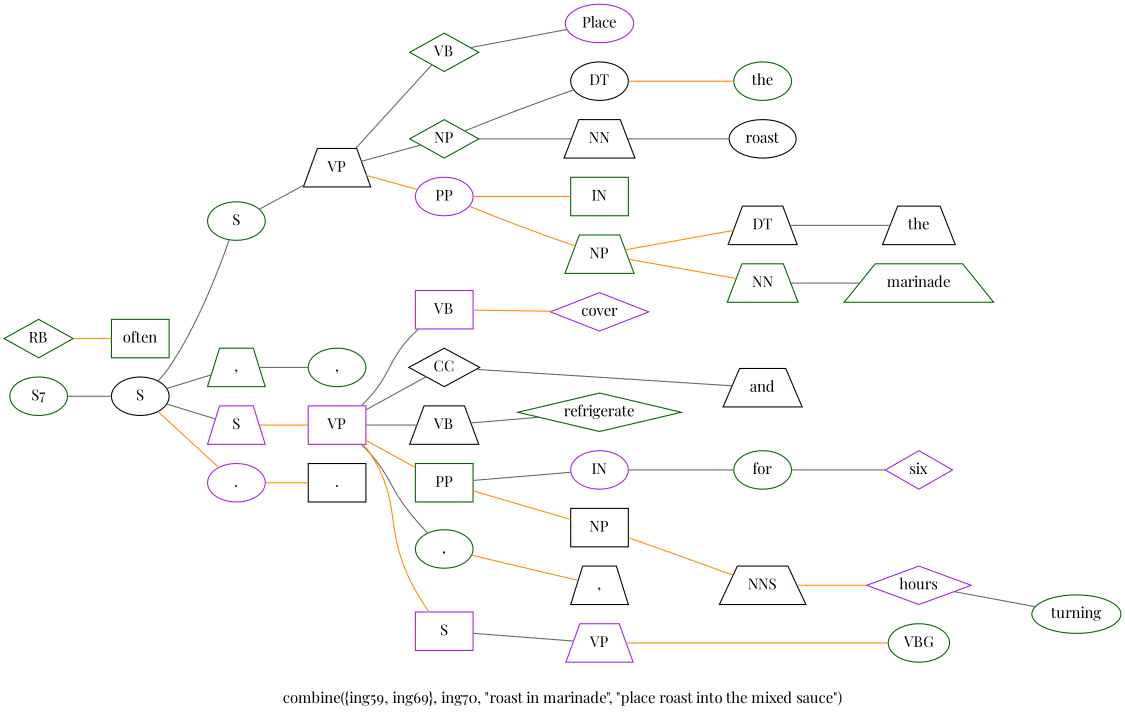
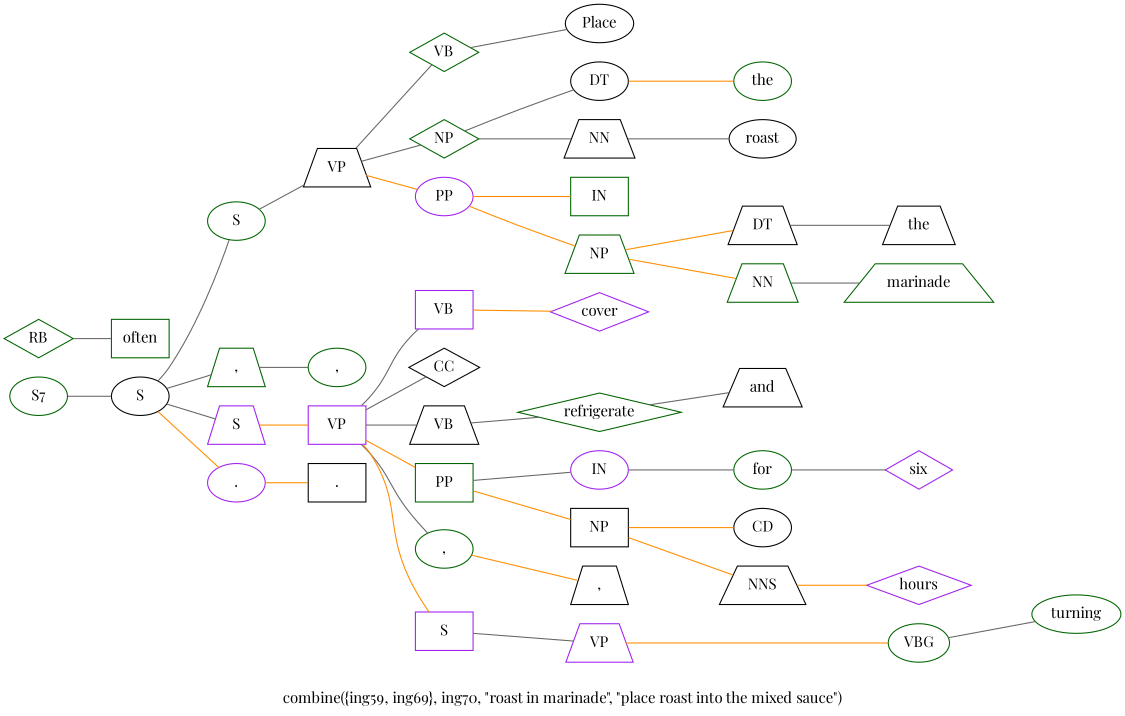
(600, 23) -> (600, 23)
(92, 339) -> (92, 339)
(604, 378) -> (690, 399)
none -> (763, 528)
(995, 599) -> (992, 630)
